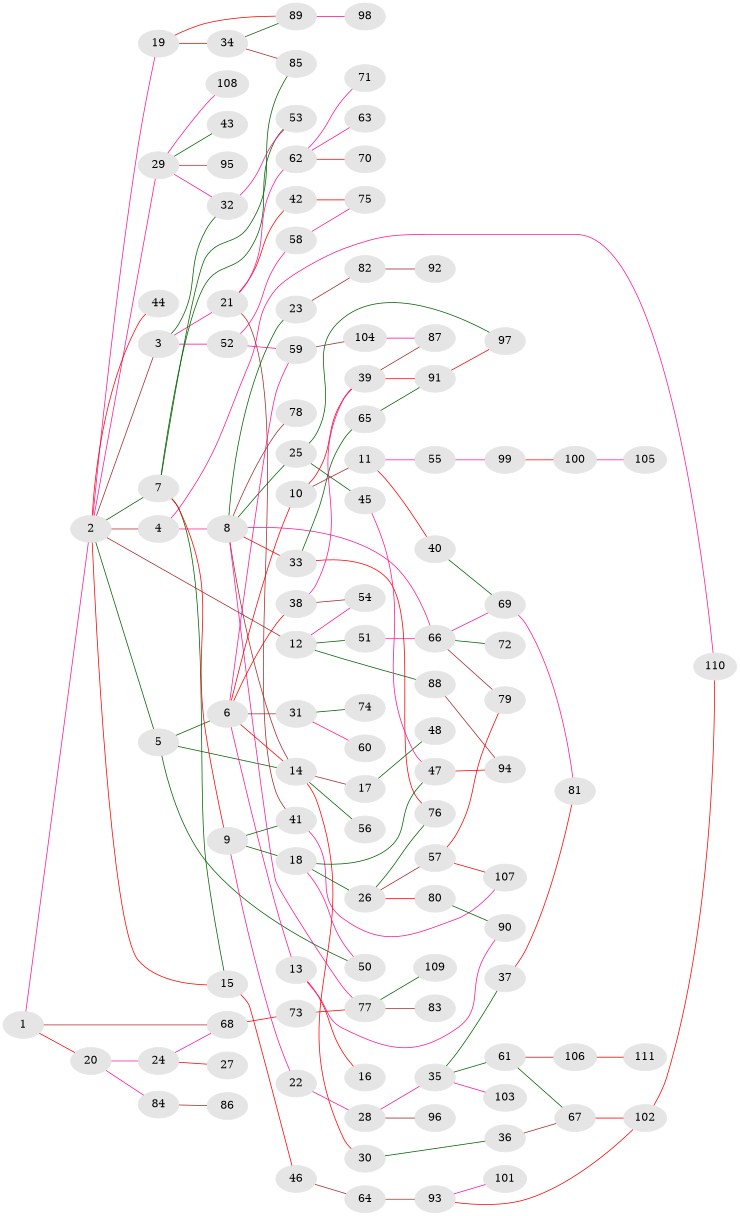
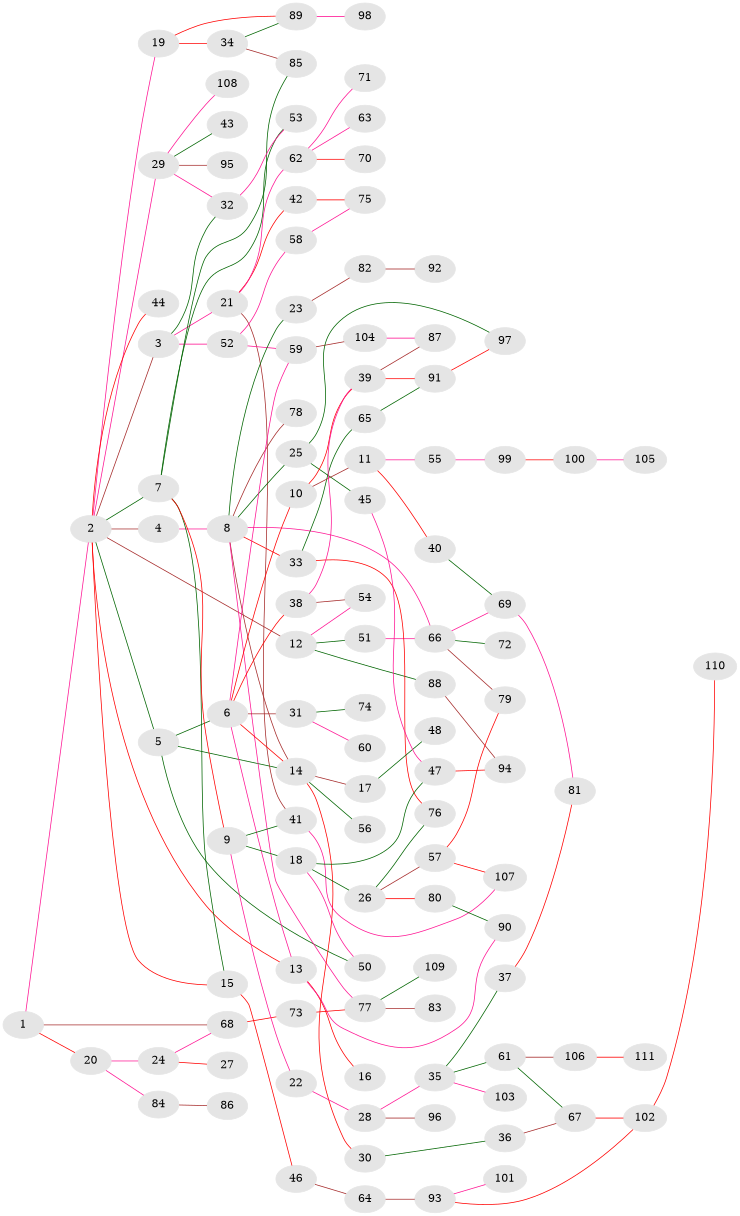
(520, 234) -> none
none -> (137, 777)
